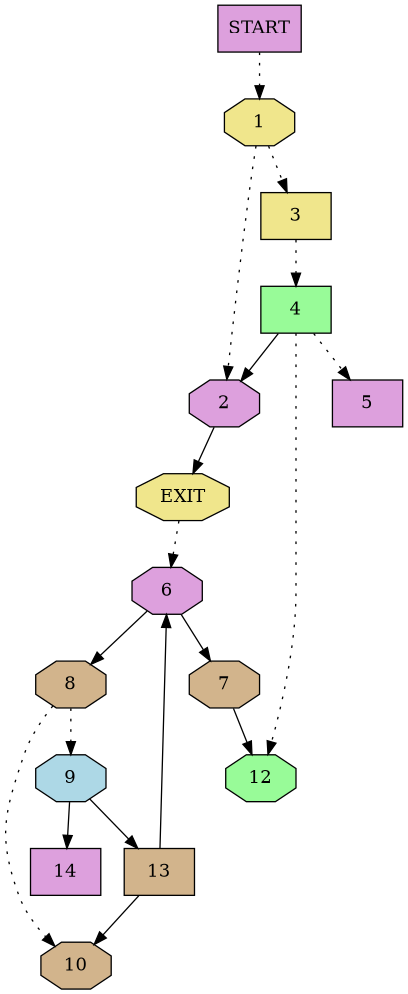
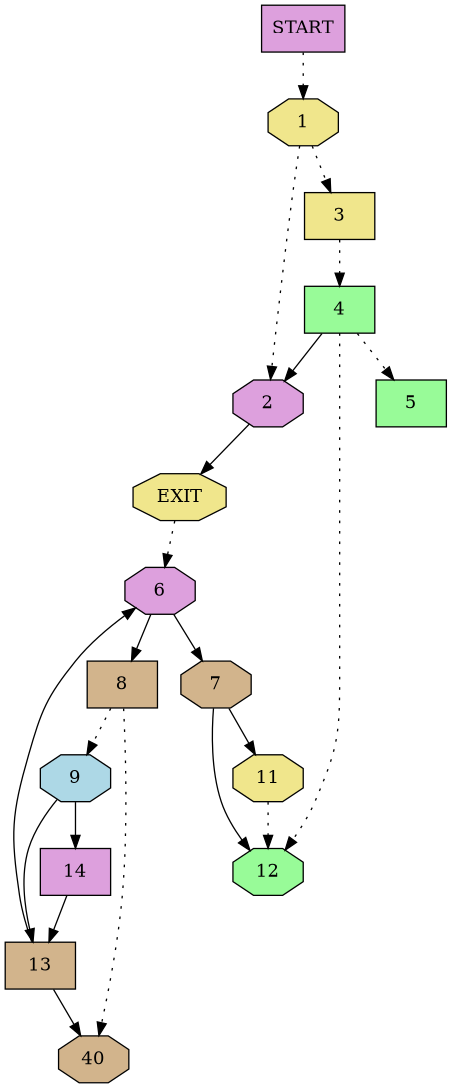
(368, 403) -> (411, 403)
(71, 685) -> (122, 685)
none -> (268, 778)
none -> (60, 913)
(76, 966) -> (94, 1059)
